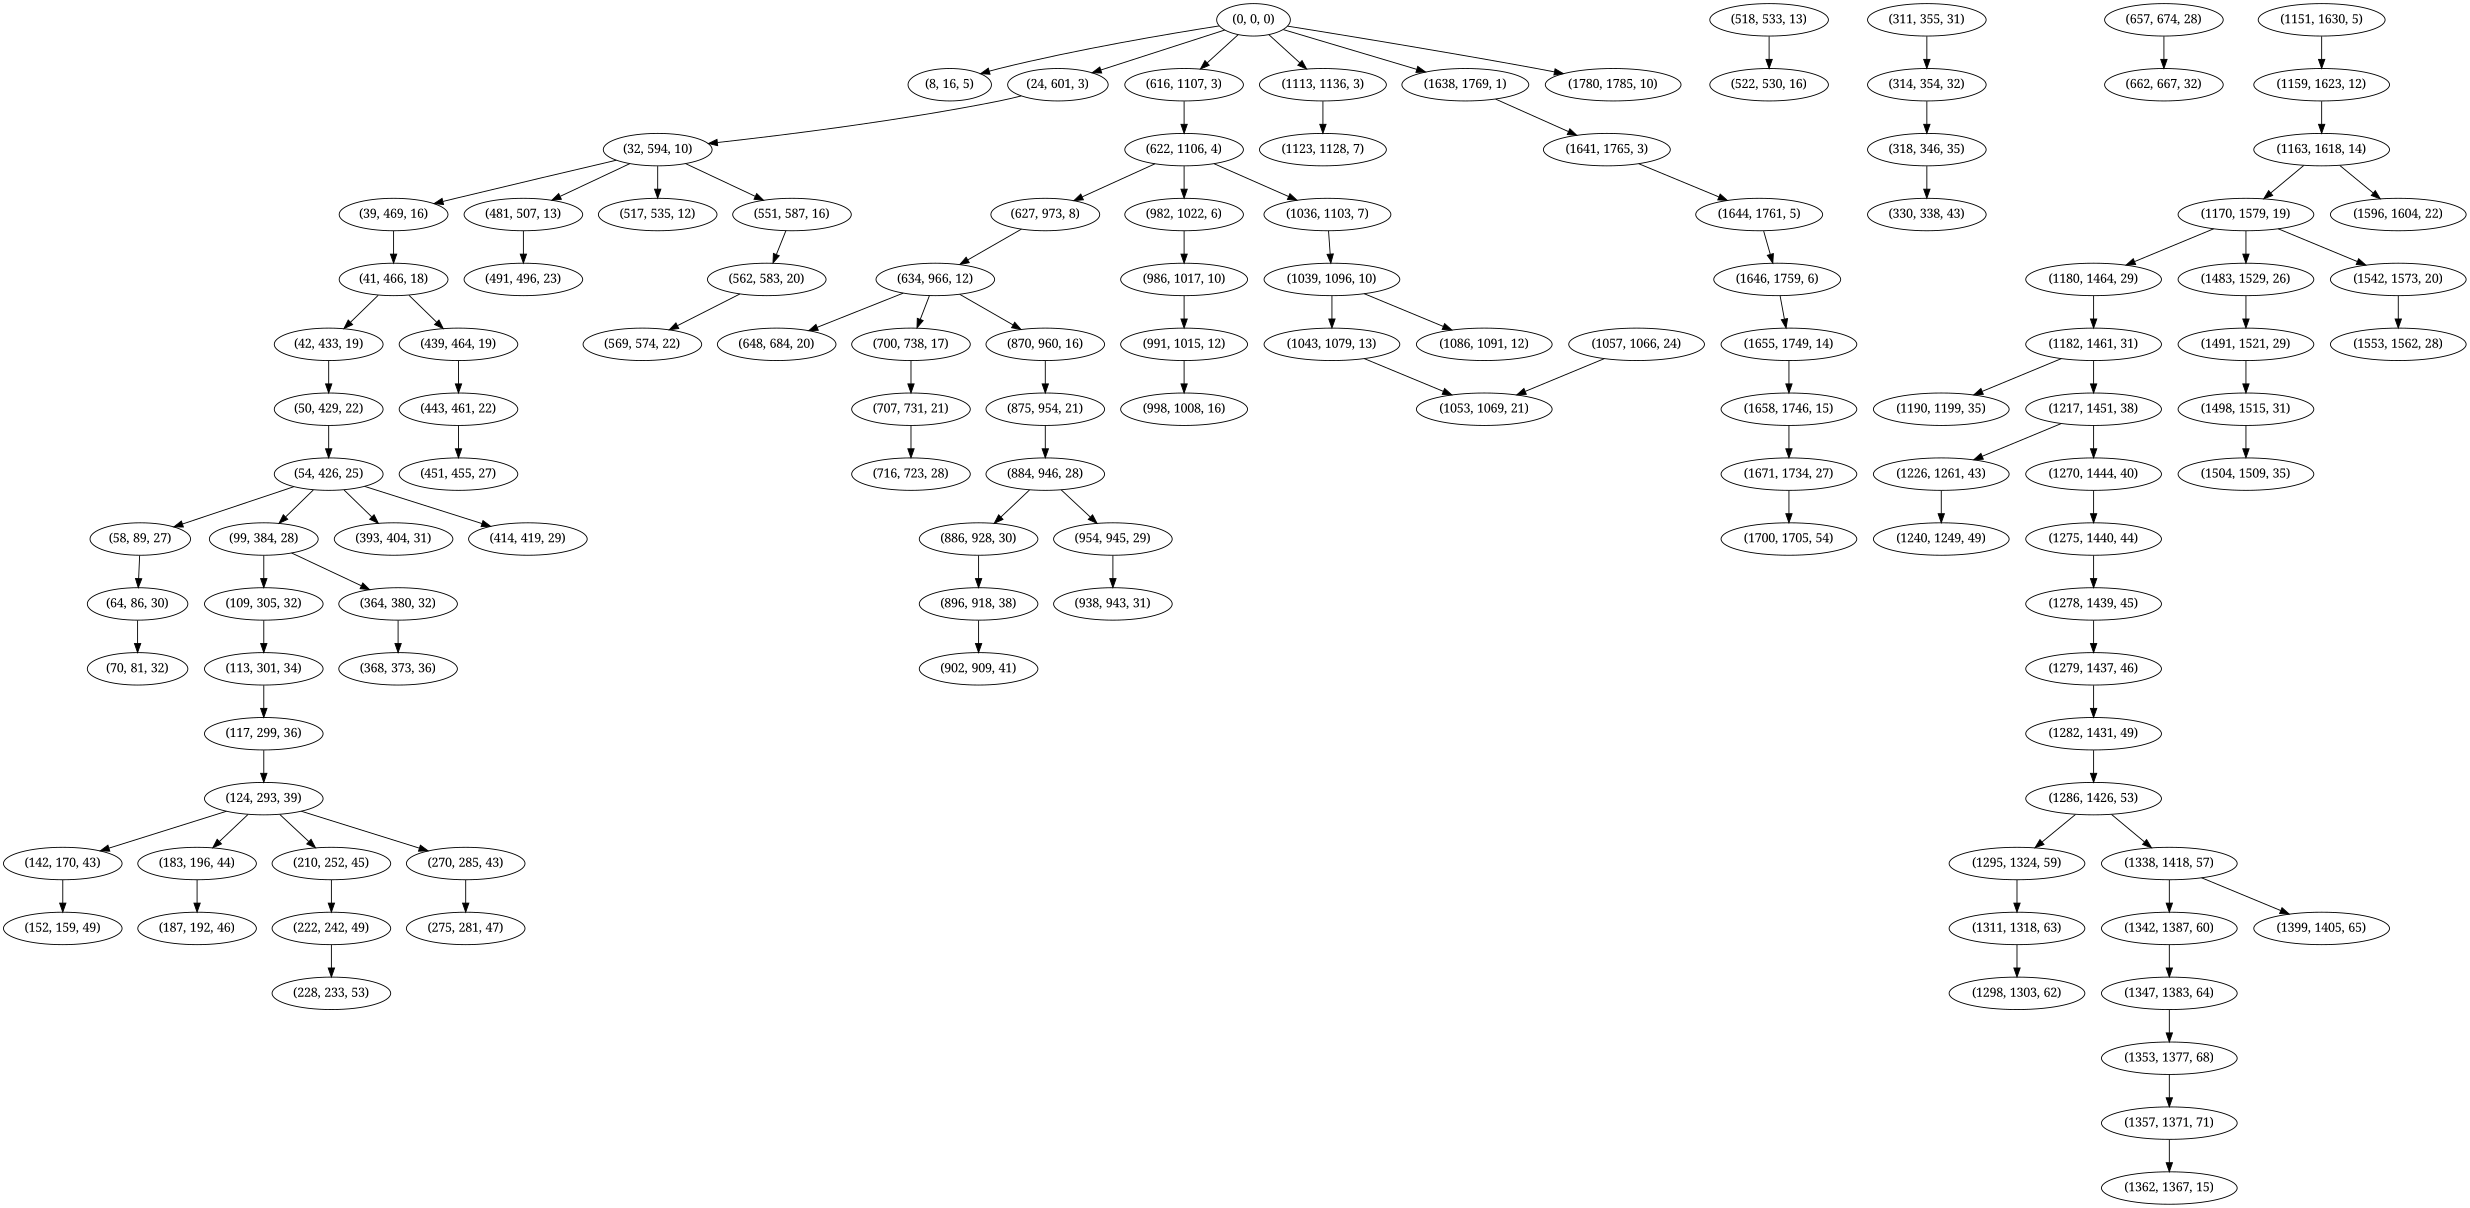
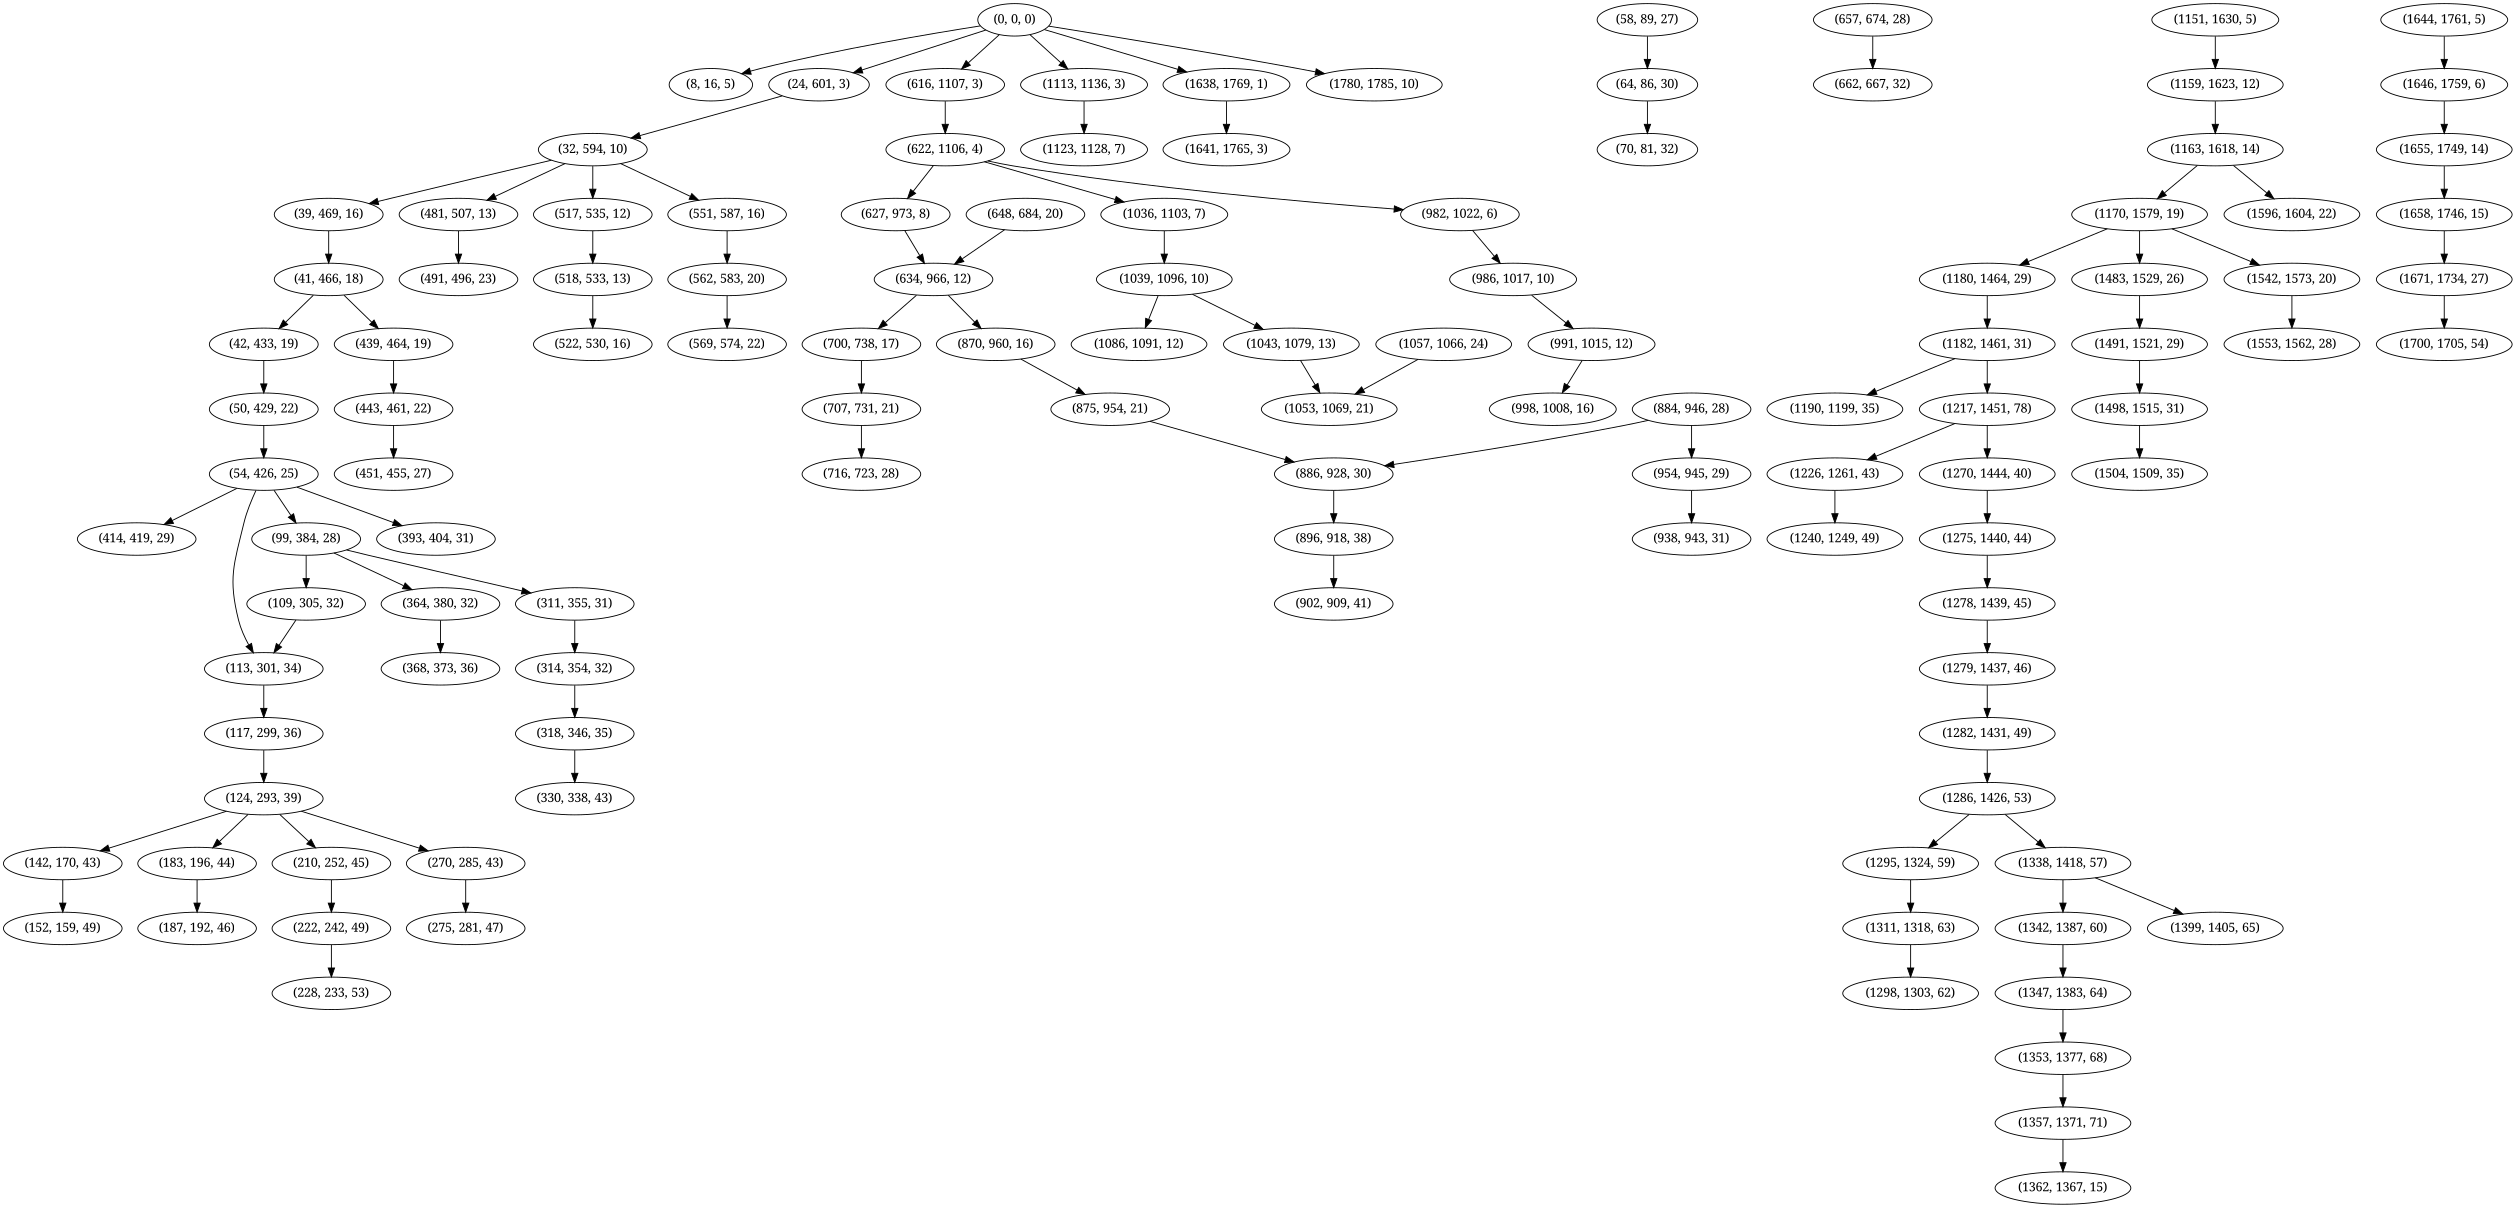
(1679, 180) -> none
none -> (593, 243)
(860, 310) -> (983, 244)
(2094, 409) -> (1987, 409)
(1045, 437) -> (1218, 440)
(238, 505) -> (234, 567)
none -> (434, 571)
